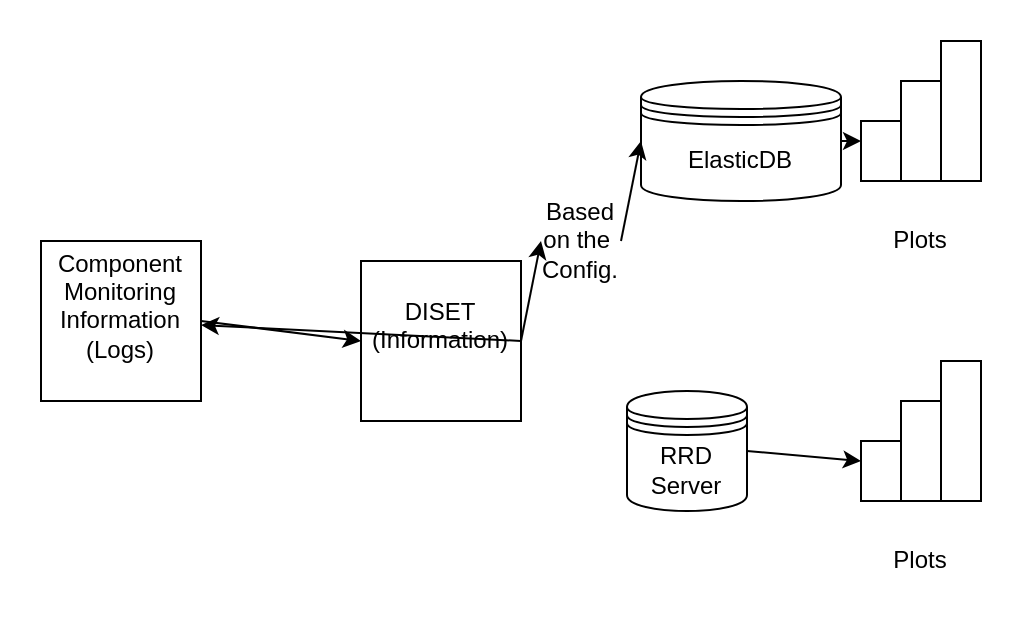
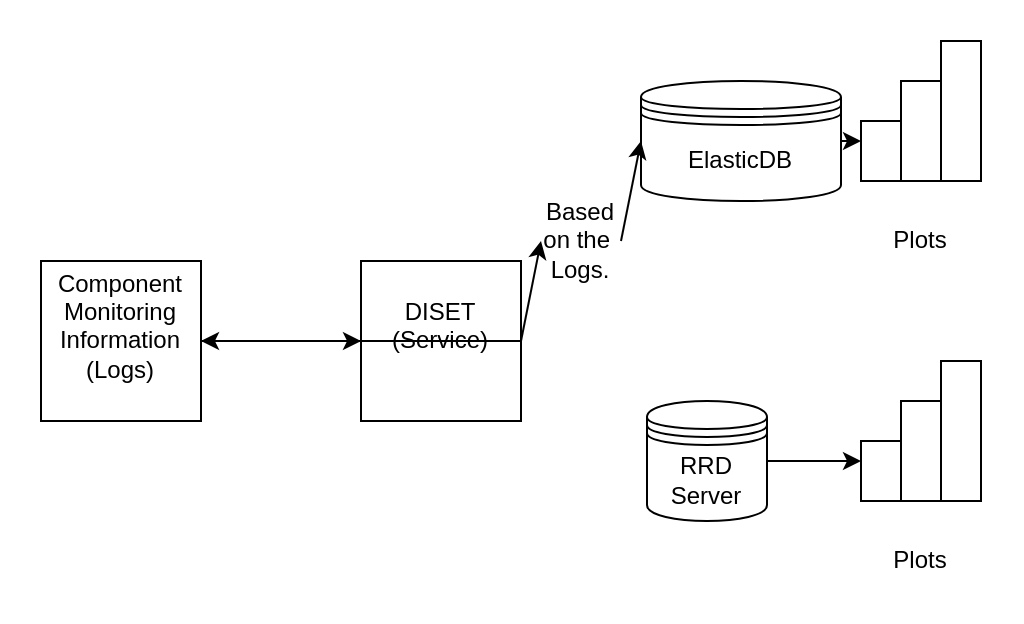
(581, 241) -> (581, 241)
(121, 321) -> (121, 341)
(441, 341) -> (441, 341)
(687, 451) -> (707, 461)
